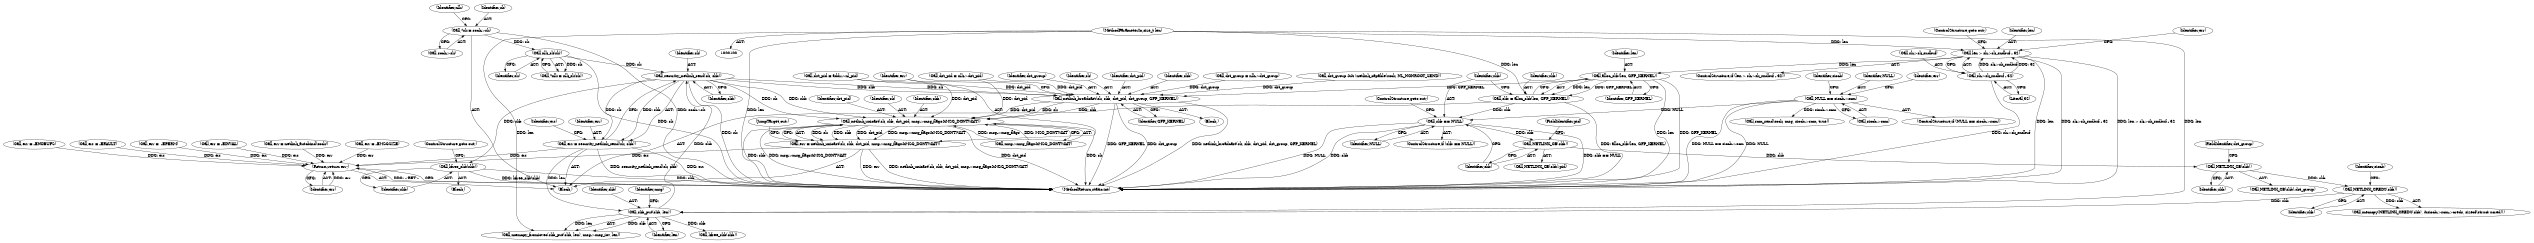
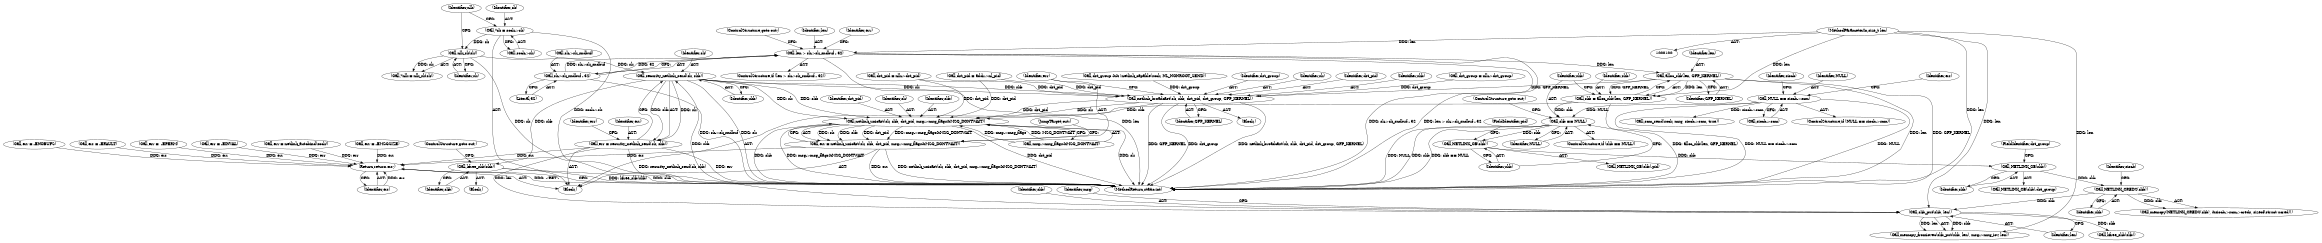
(542, 67) -> (462, 29)
